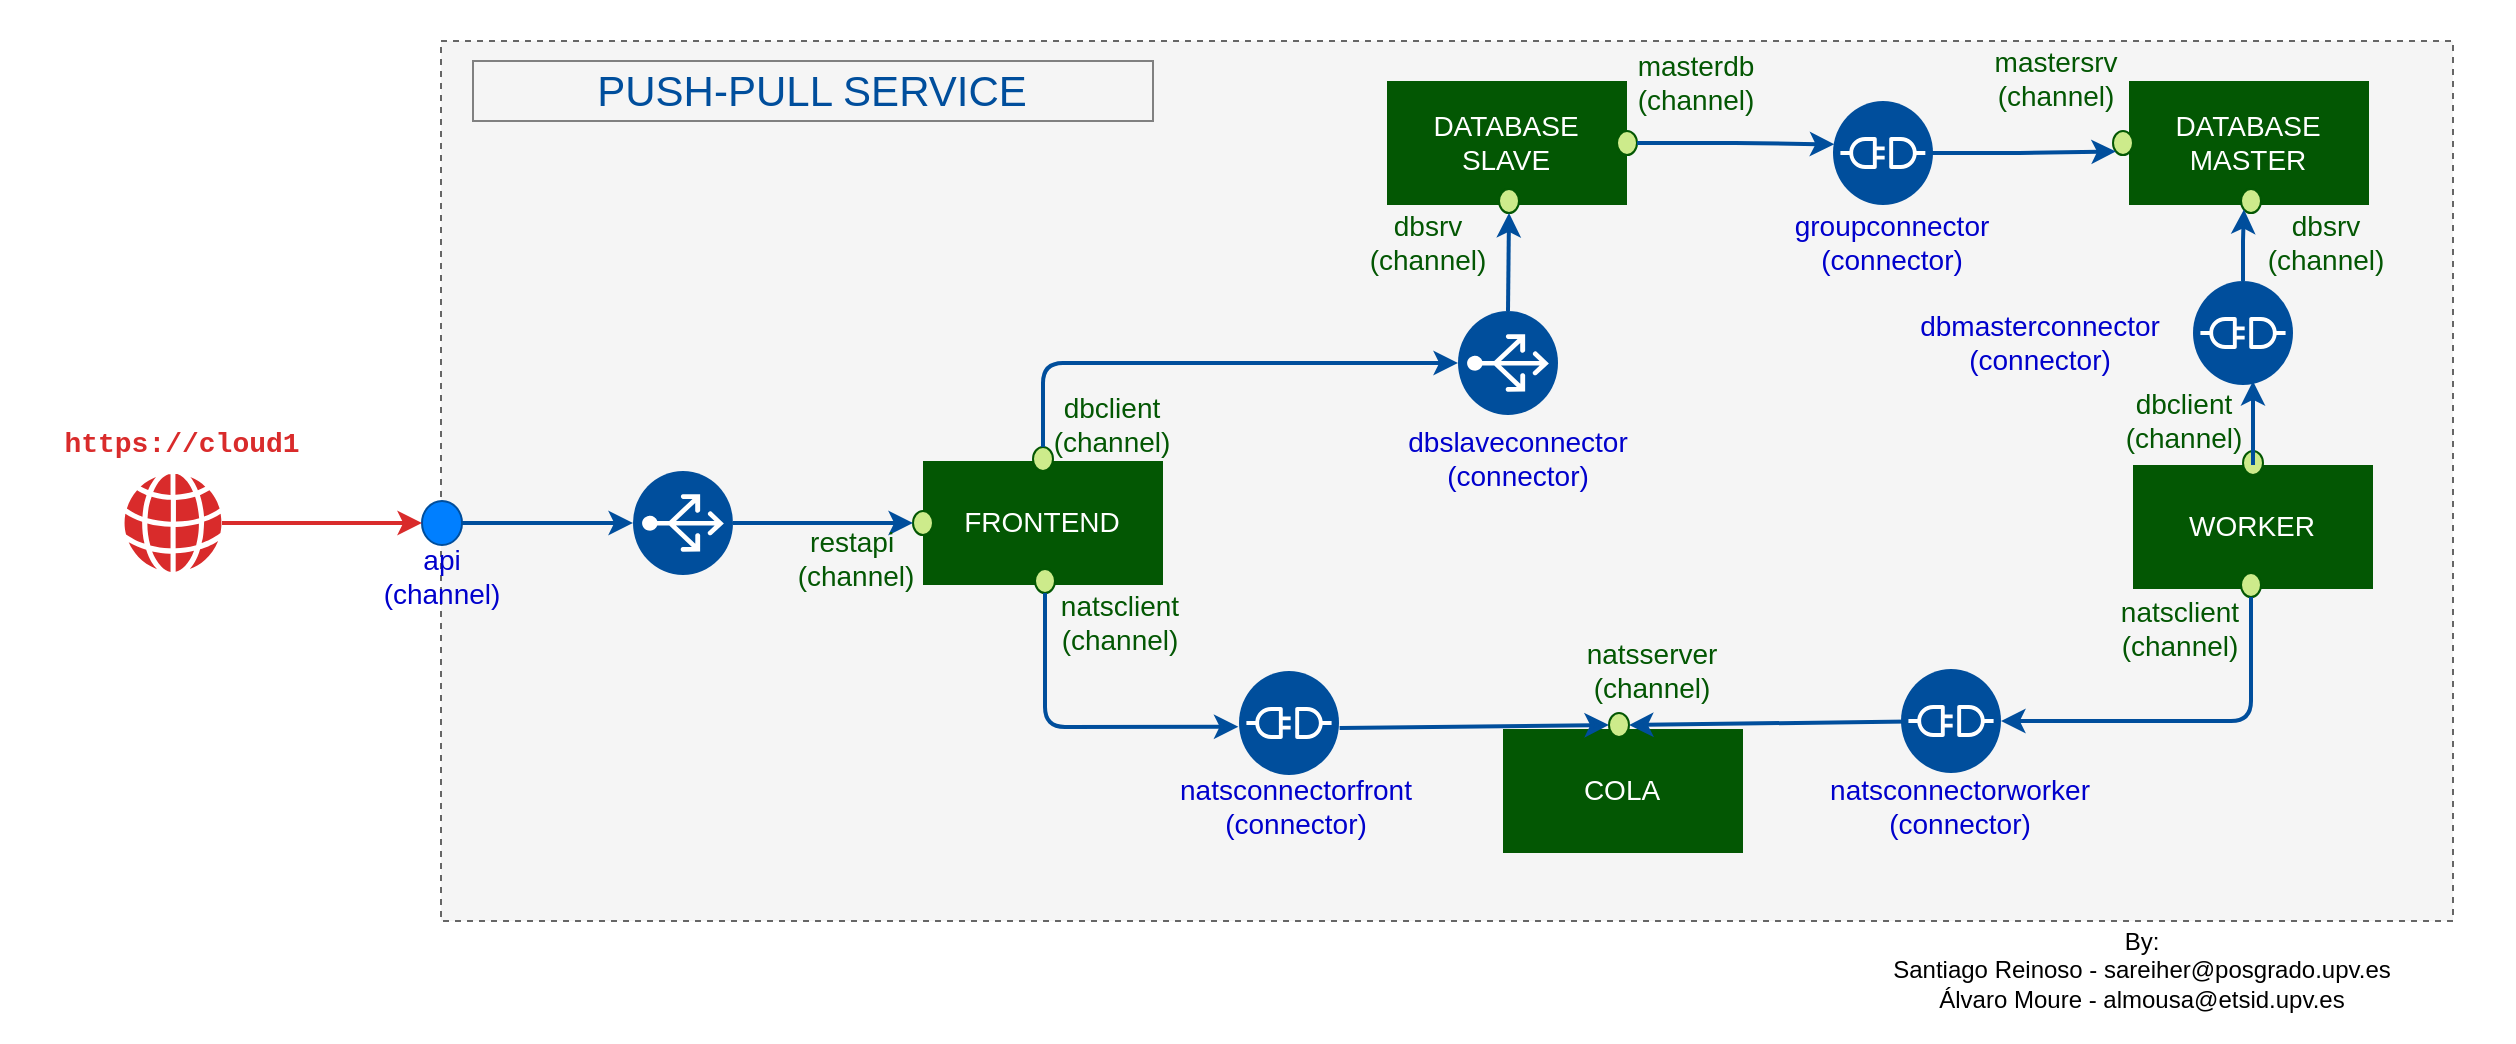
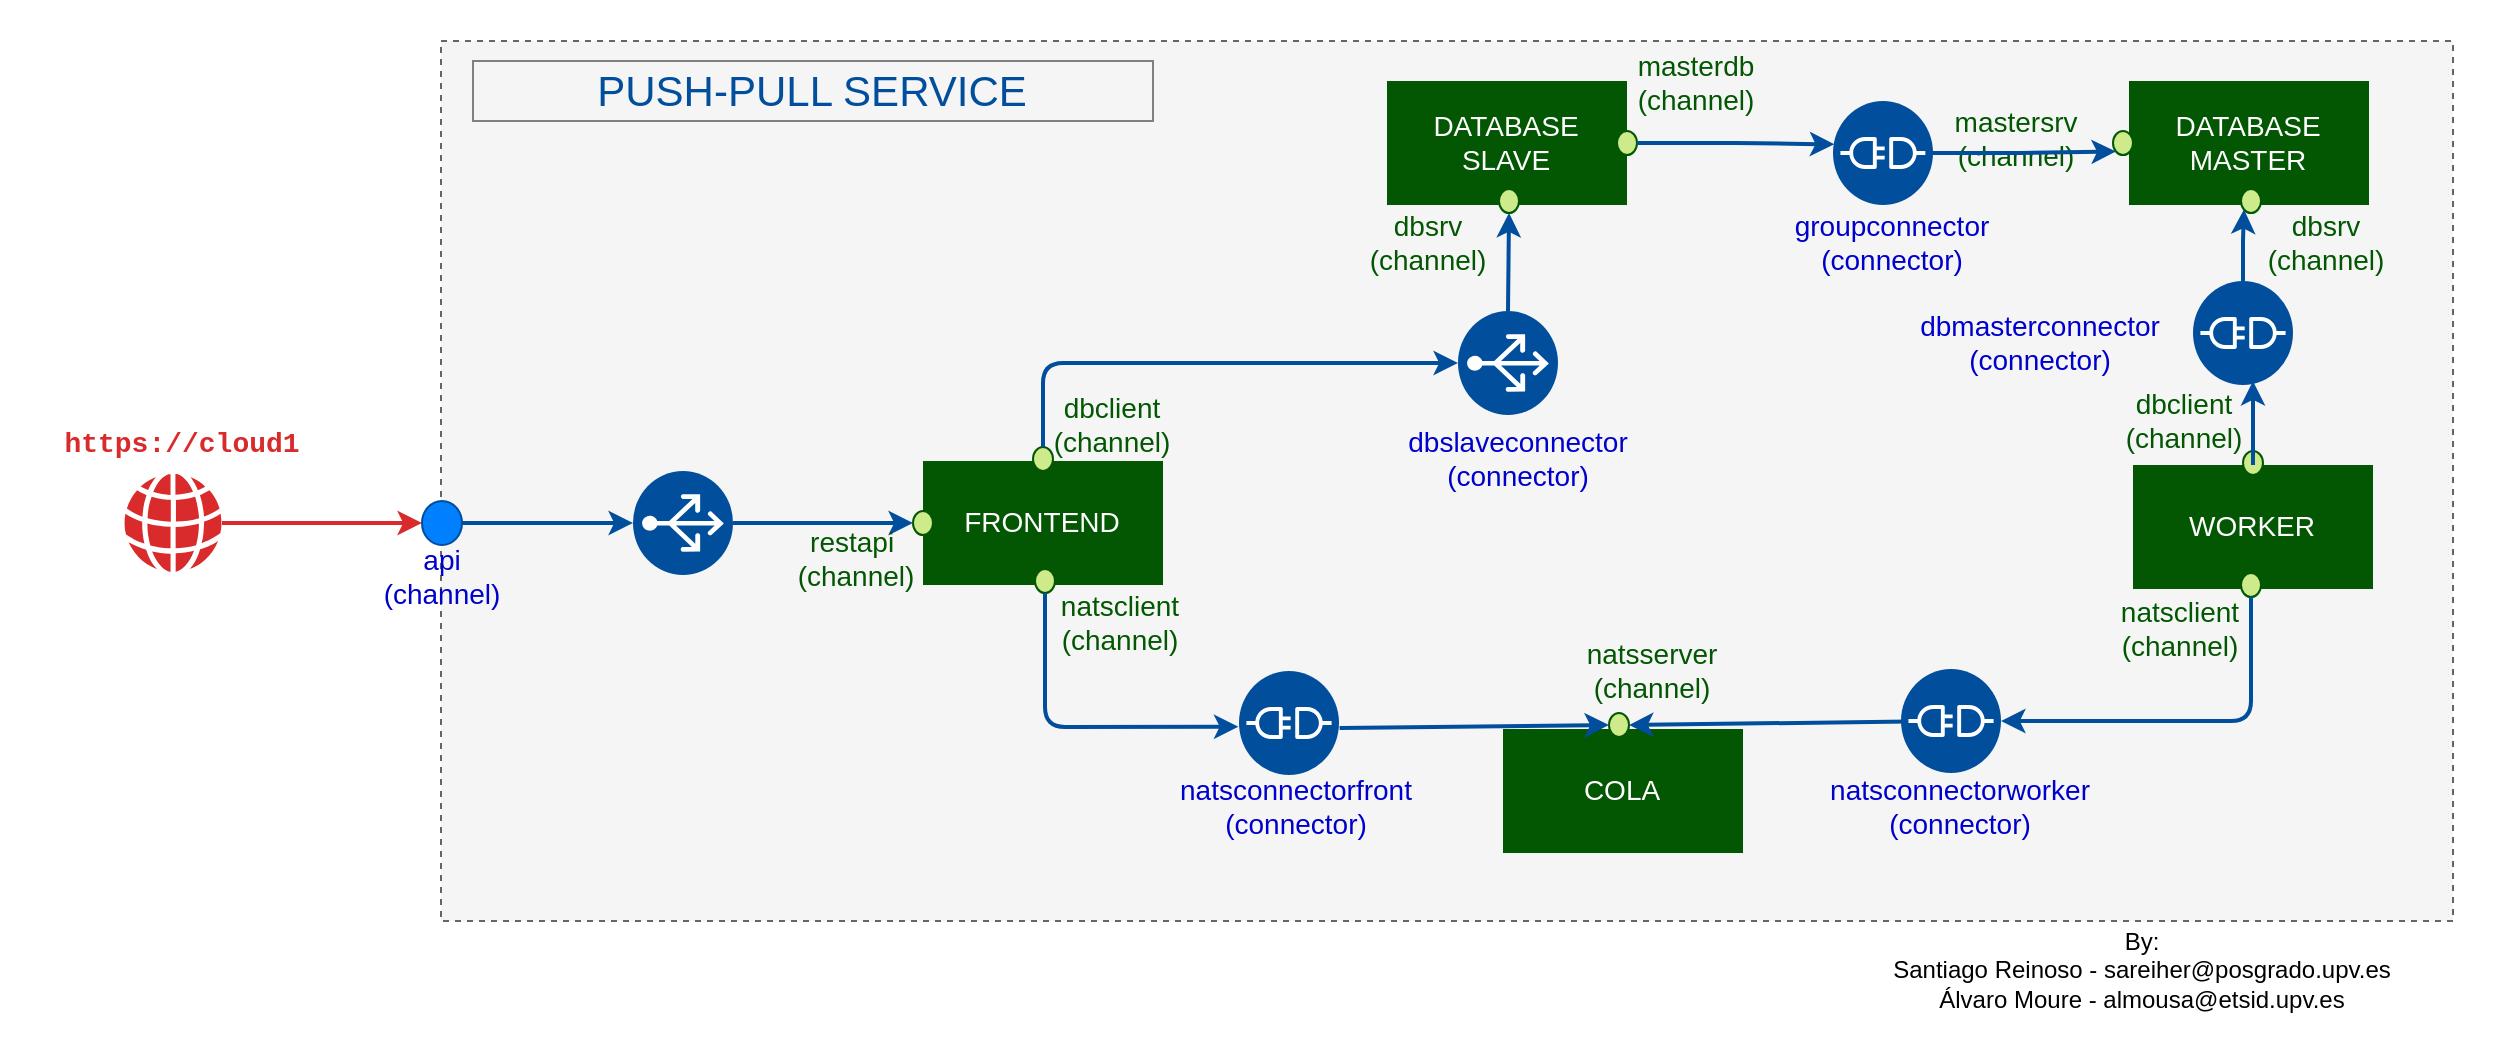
(2057, 79) -> (2017, 139)
